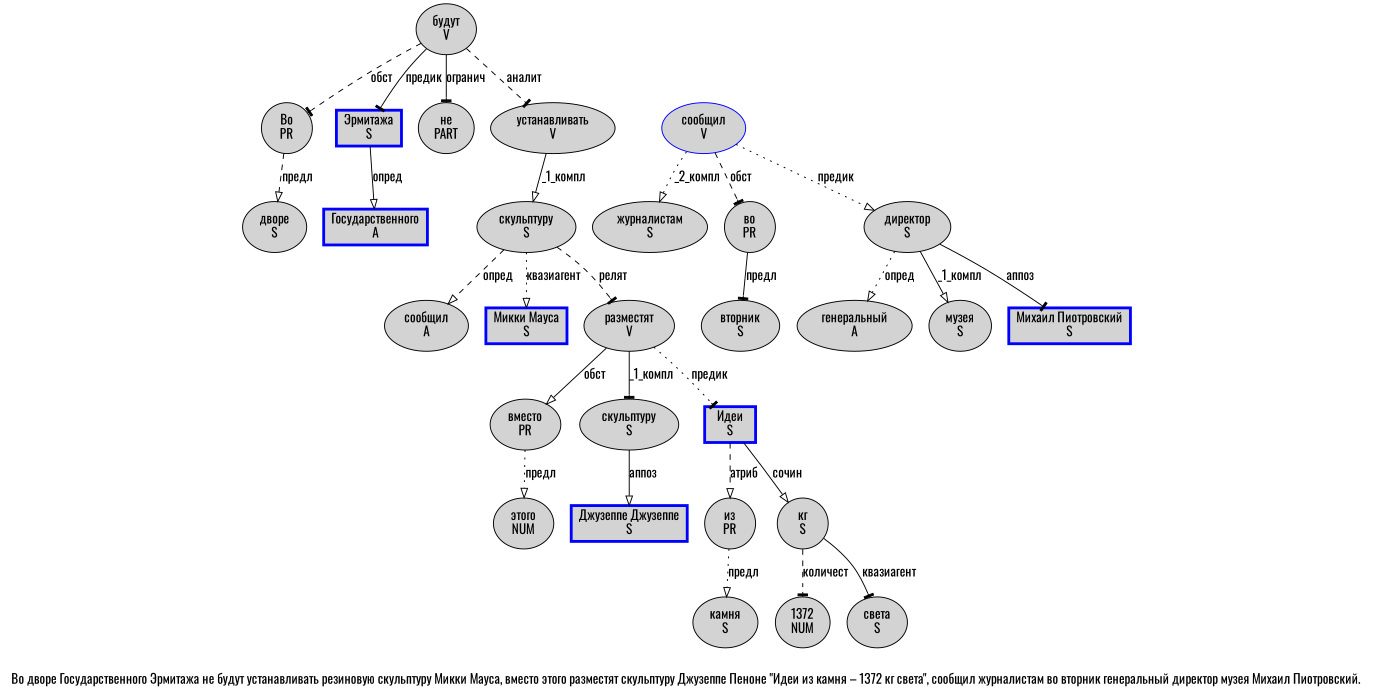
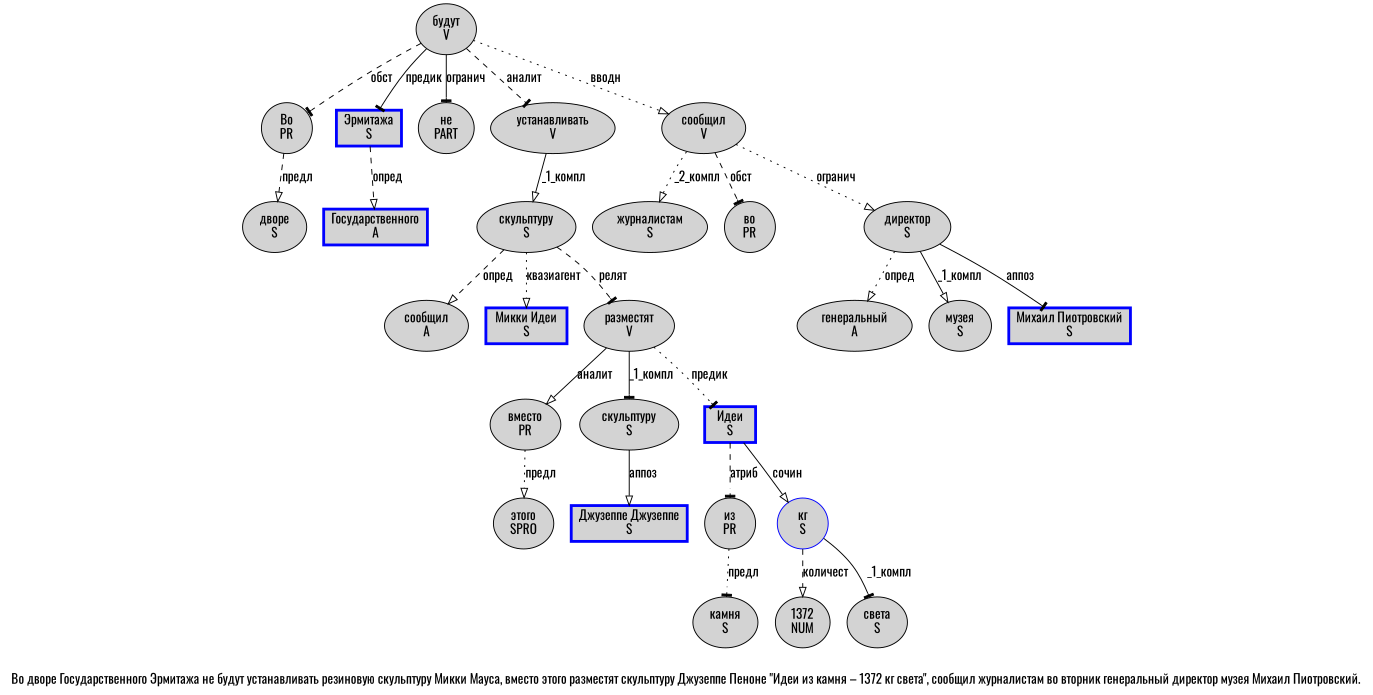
none -> (566, 75)
(704, 128) -> (704, 128)
(372, 173) -> (372, 173)
(836, 178) -> (836, 178)
(526, 326) -> (526, 326)
(741, 326) -> none
(595, 375) -> (595, 375)
(730, 466) -> (730, 466)
(524, 523) -> (524, 523)
(803, 523) -> (803, 523)
(728, 568) -> (728, 568)
(803, 568) -> (803, 568)
(890, 573) -> (890, 573)
